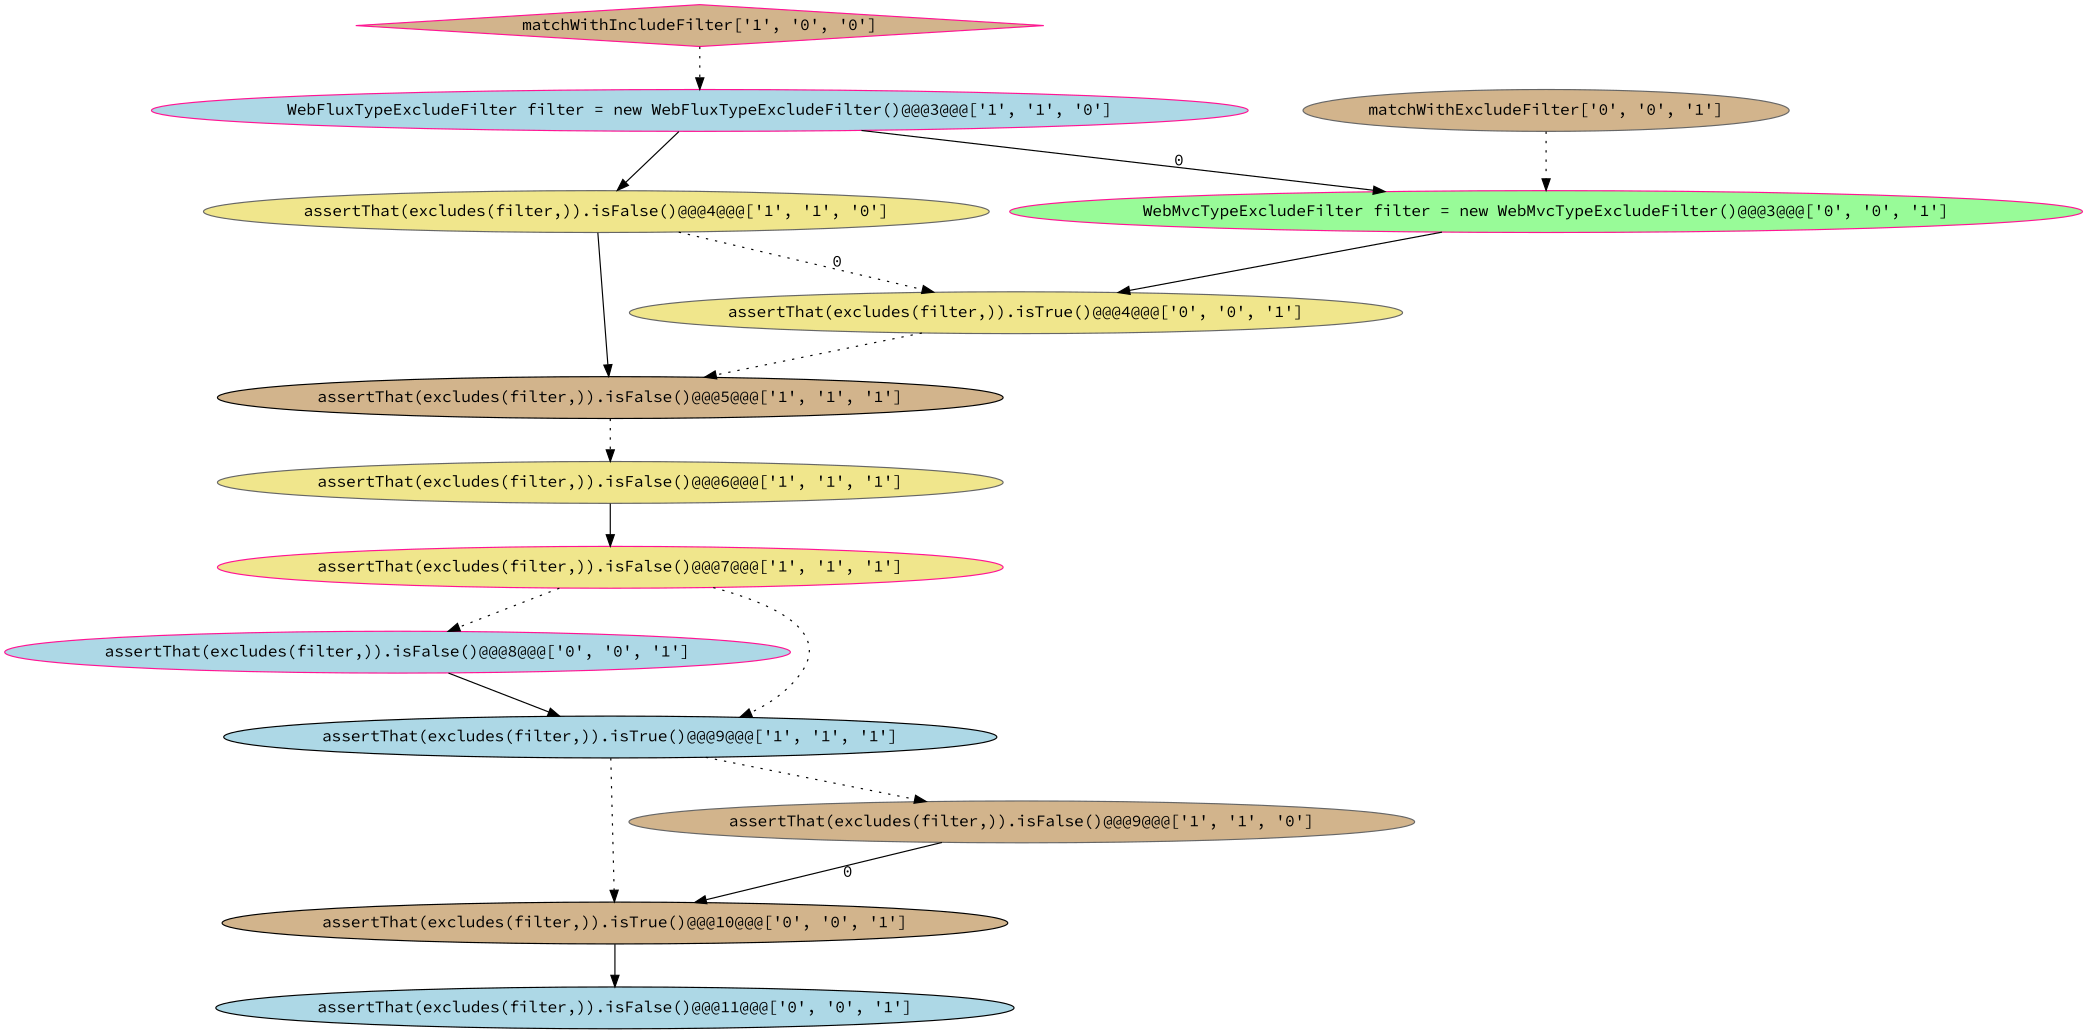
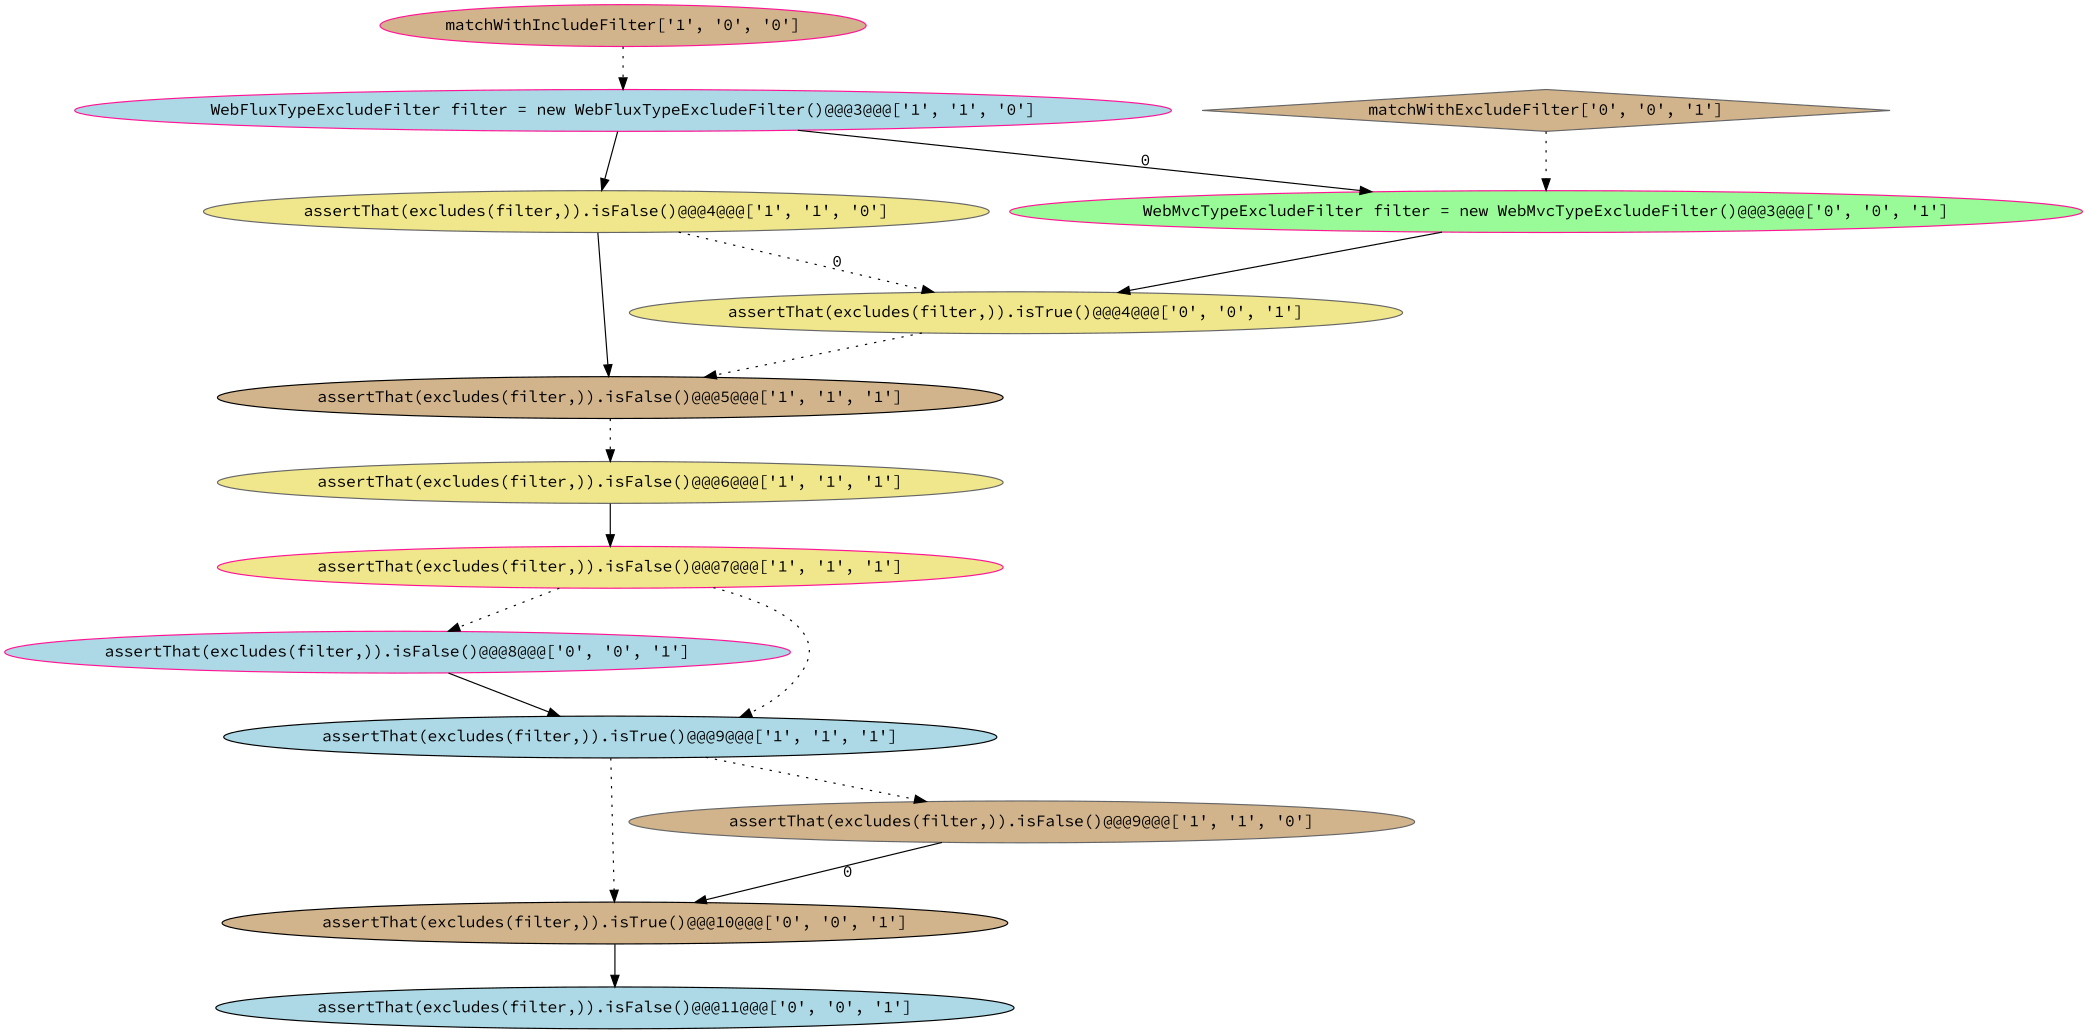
(700, 26) -> (623, 26)
(1546, 110) -> (1546, 110)
